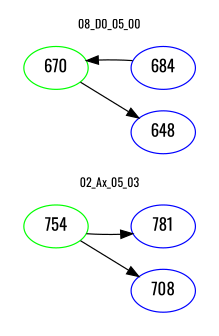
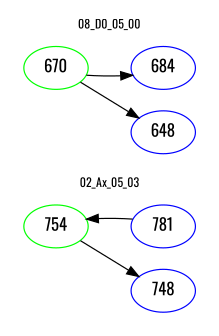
(116, 60) -> (104, 76)
(104, 234) -> (116, 218)
(163, 291) -> (163, 291)
